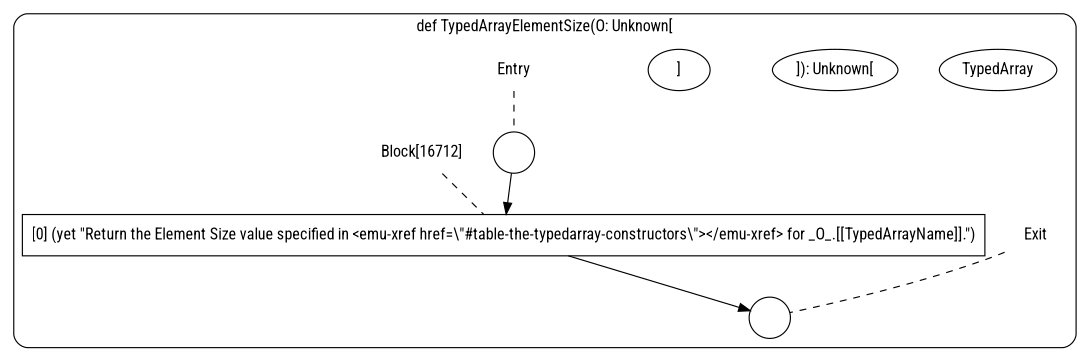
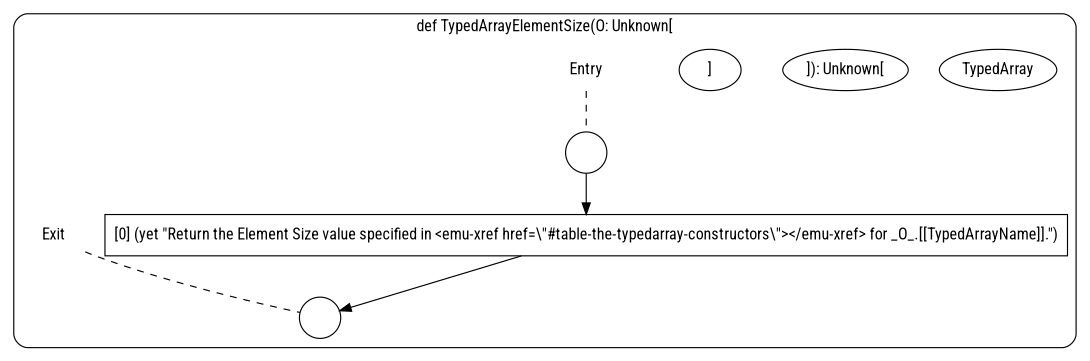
(422, 153) -> none
